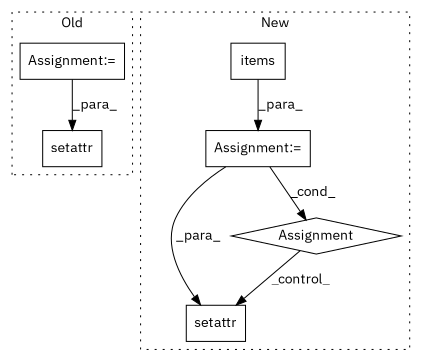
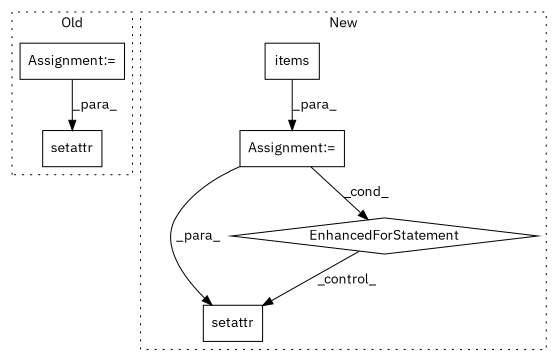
(316, 236) -> (385, 236)
